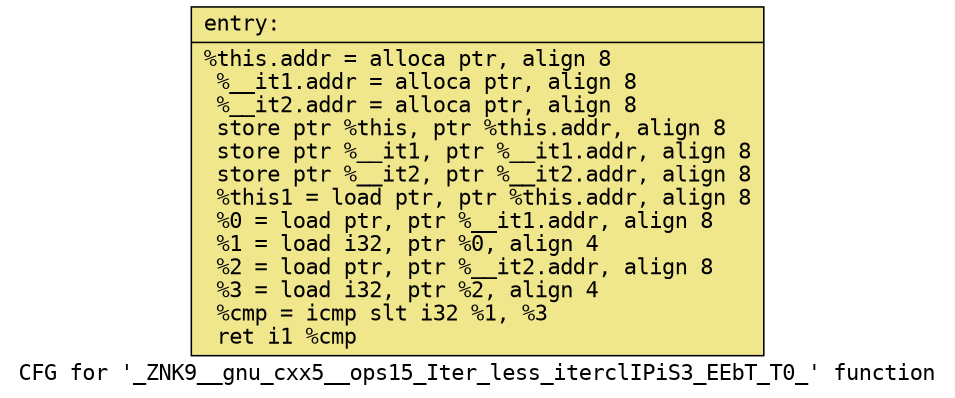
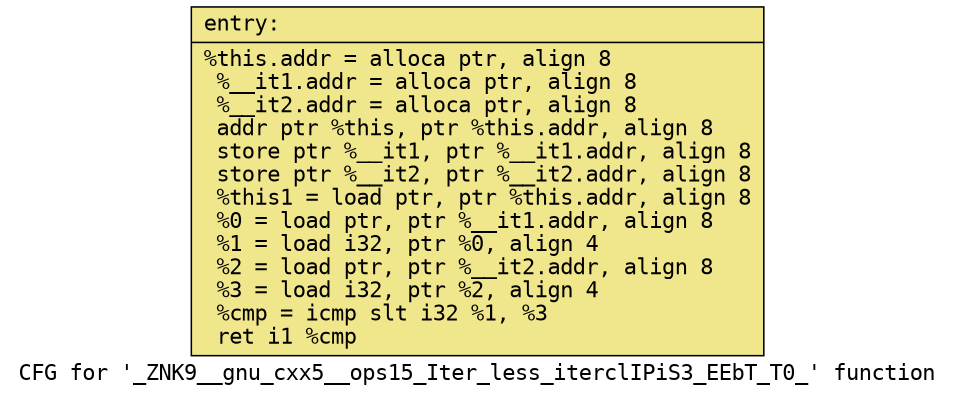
(465, 129) -> (459, 129)
